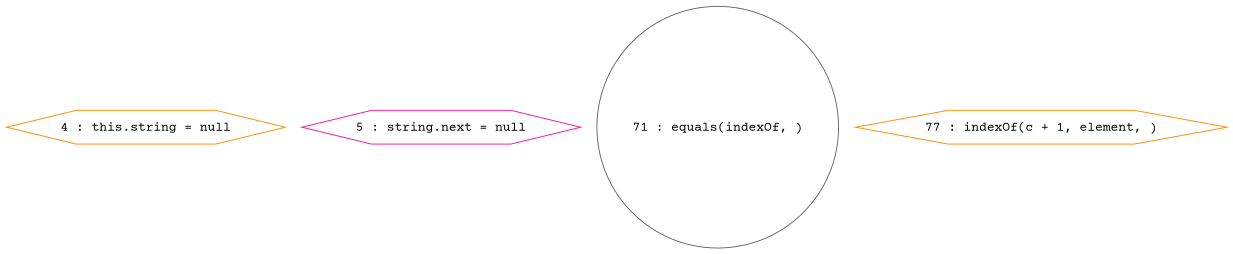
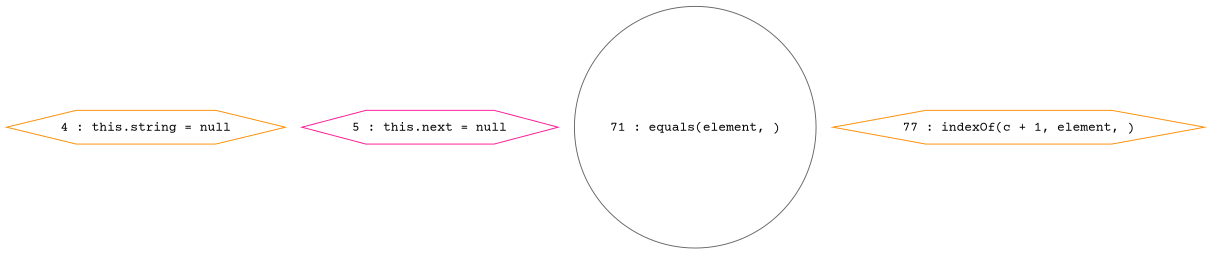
(441, 127) -> (430, 127)
(718, 127) -> (695, 127)
